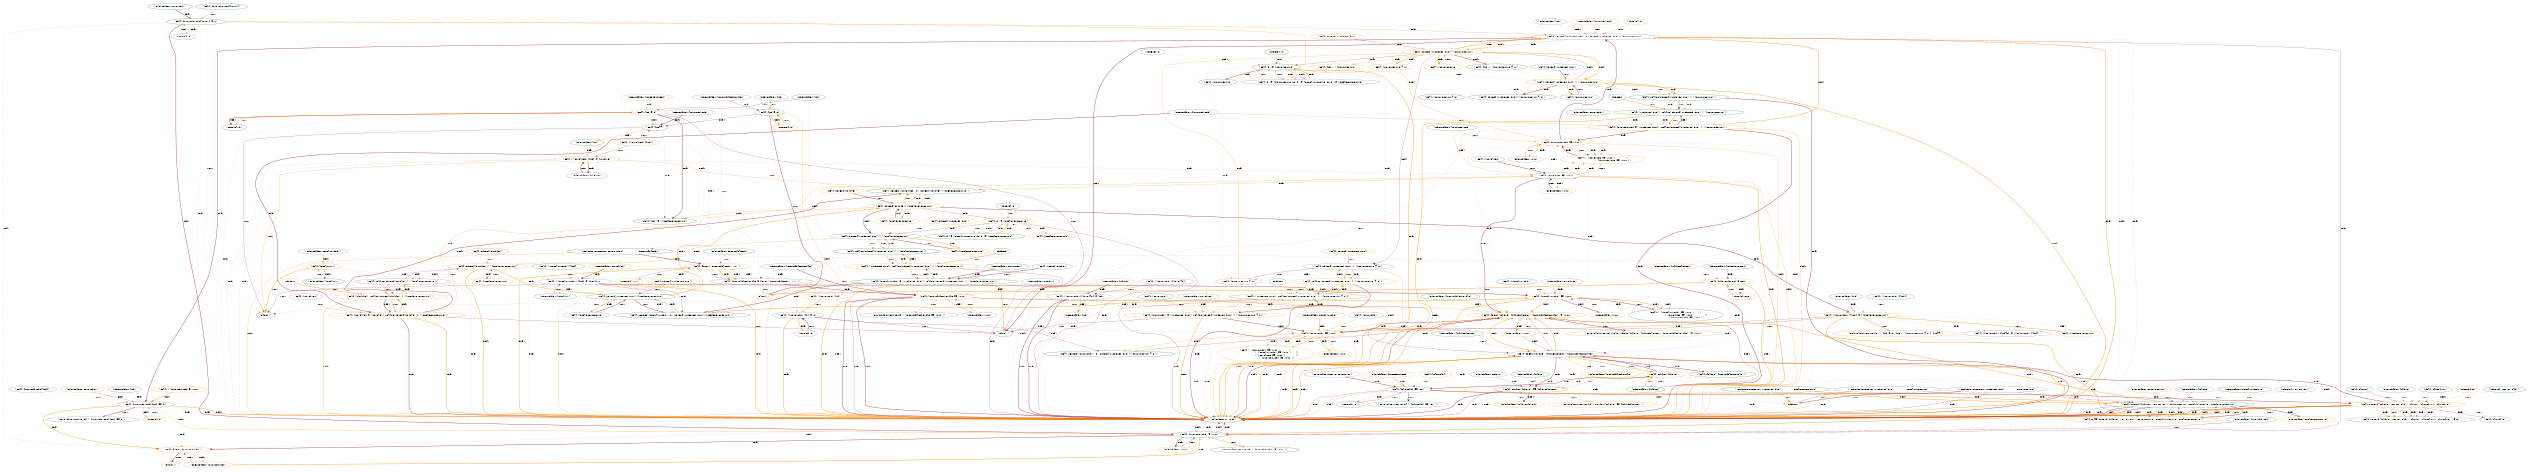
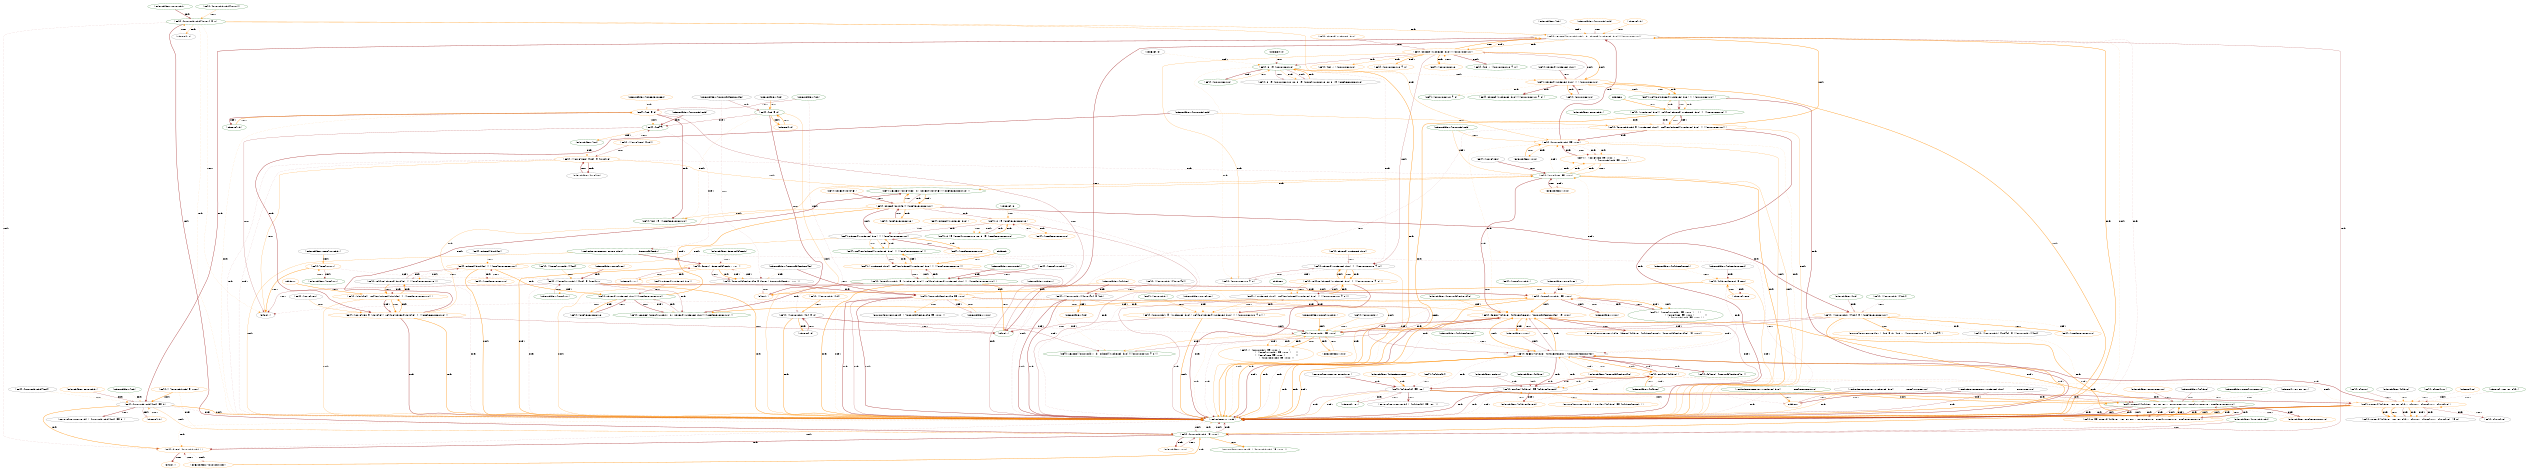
(665, 172) -> none
(1319, 334) -> (1319, 334)
(1676, 399) -> (1676, 399)
